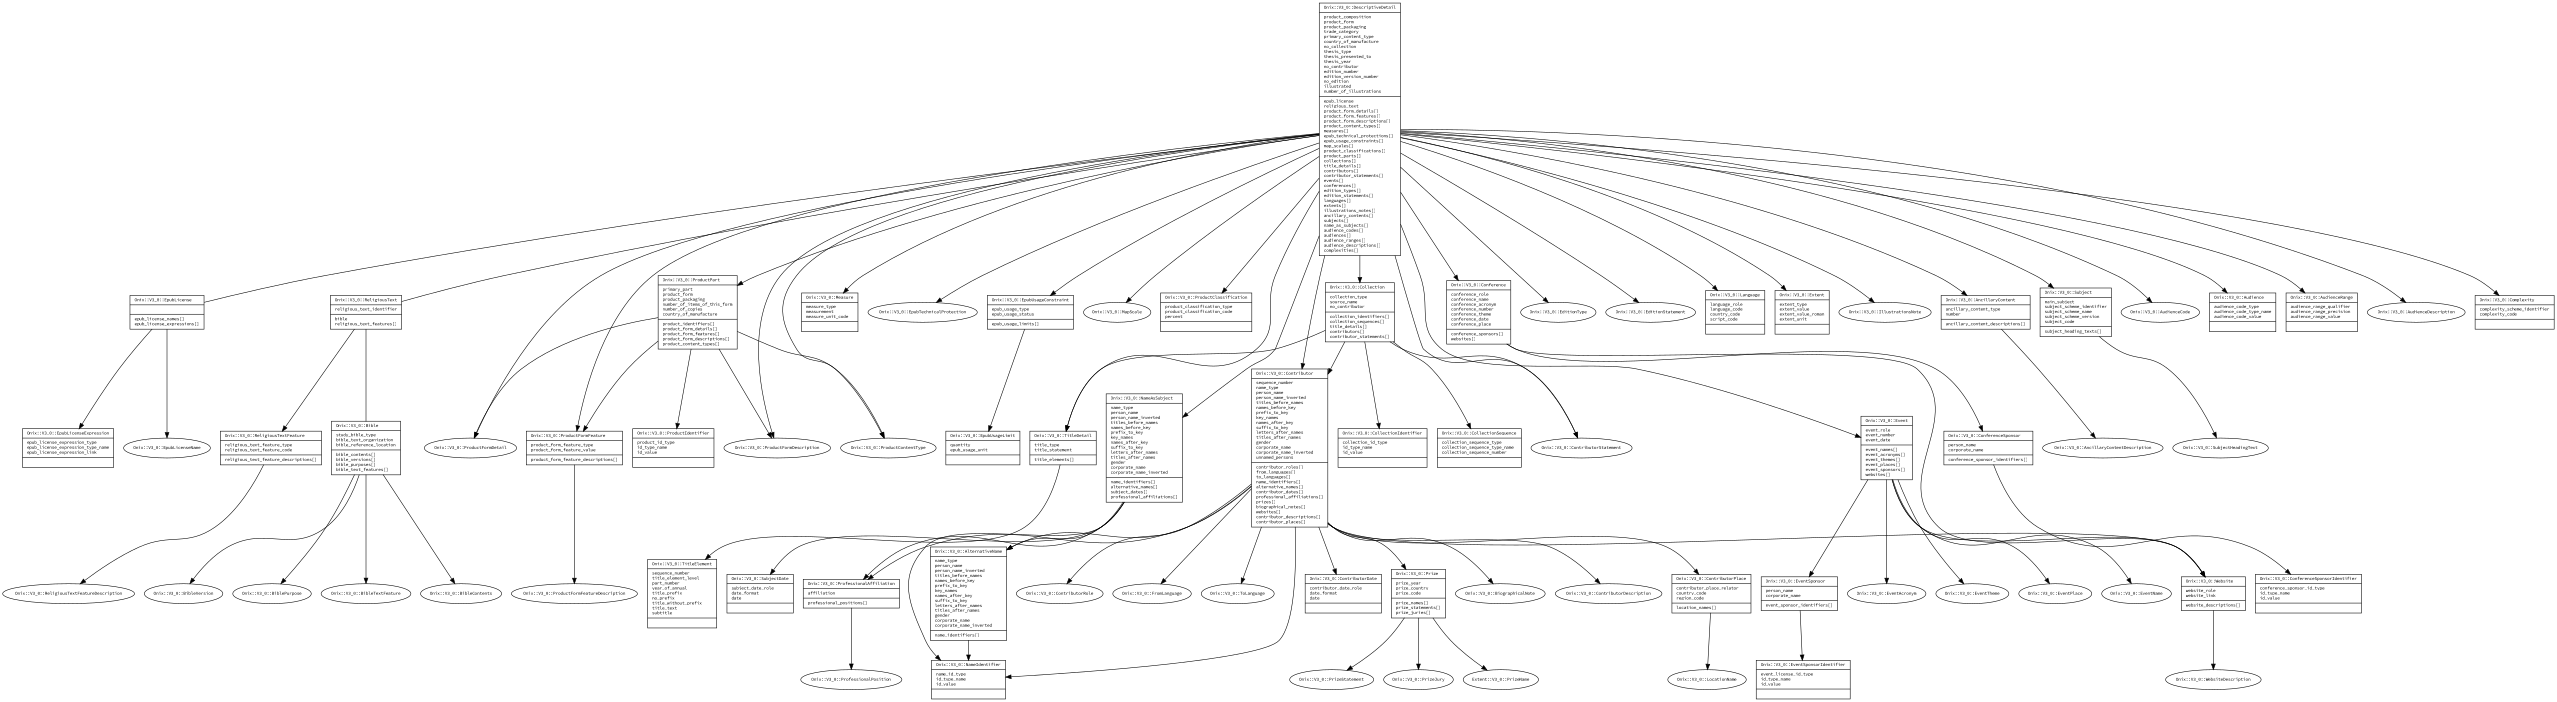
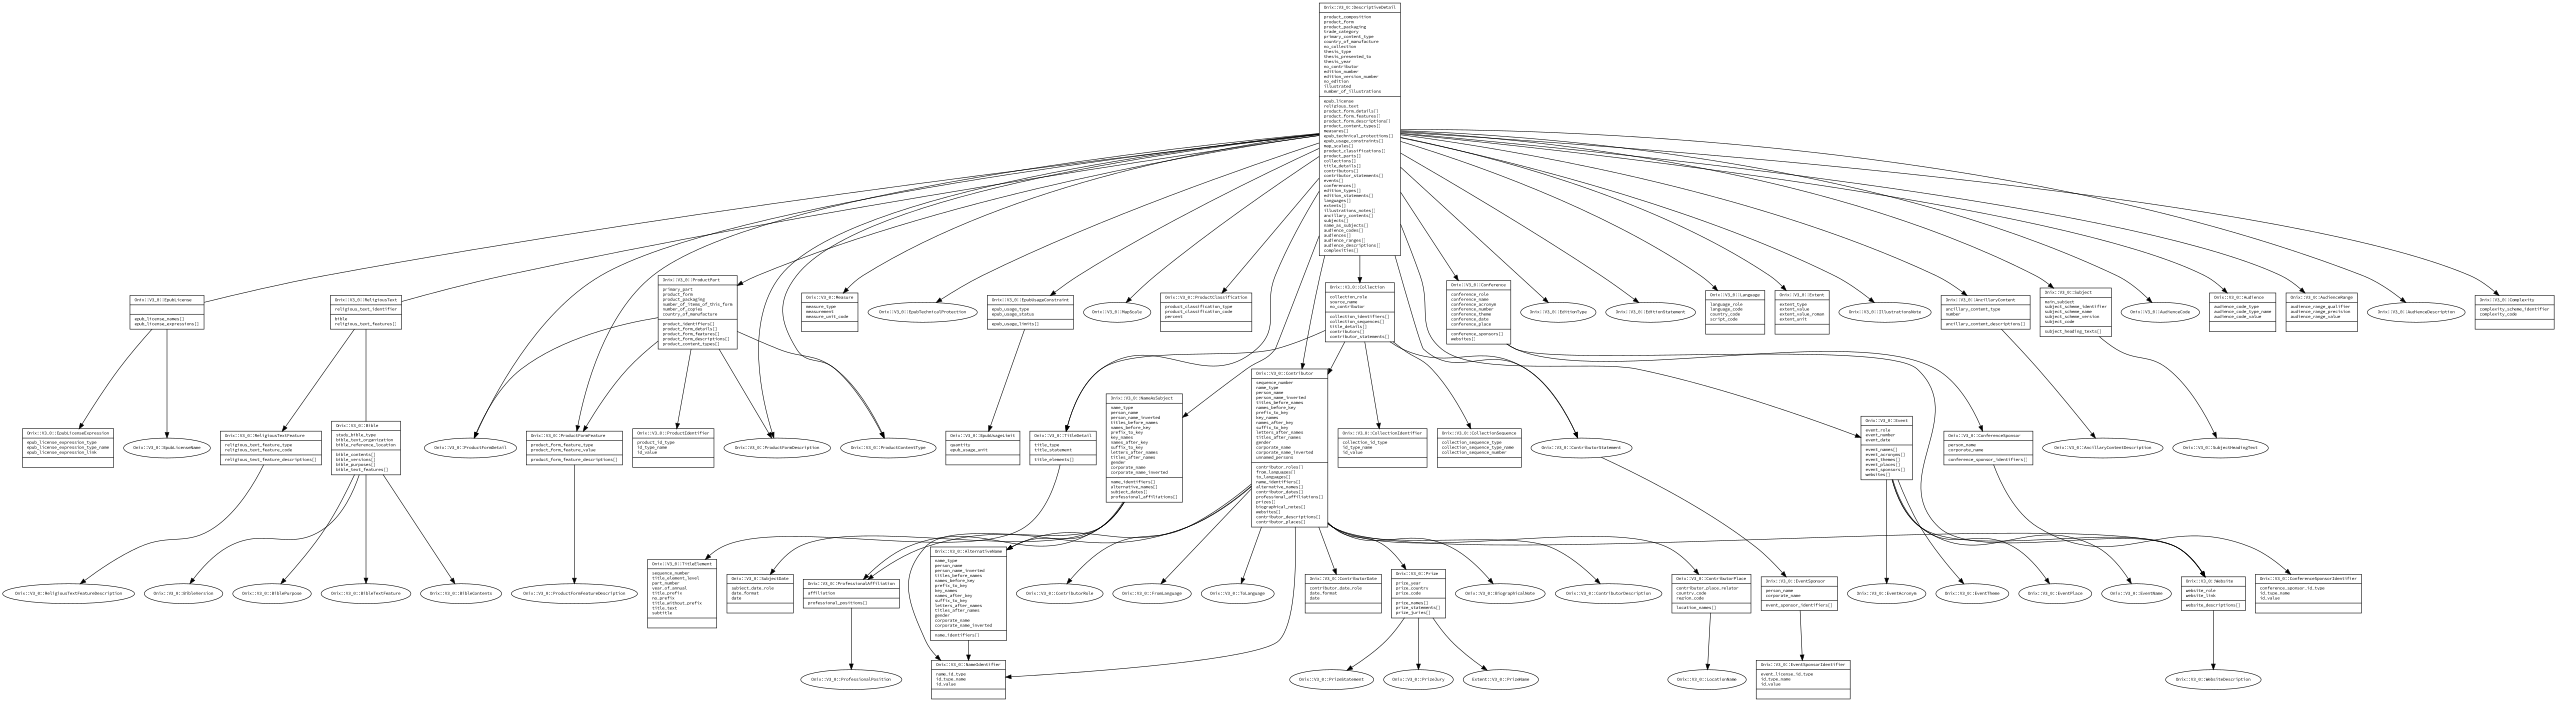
(1349, 297) -> (1349, 297)
(1840, 526) -> (1697, 507)
